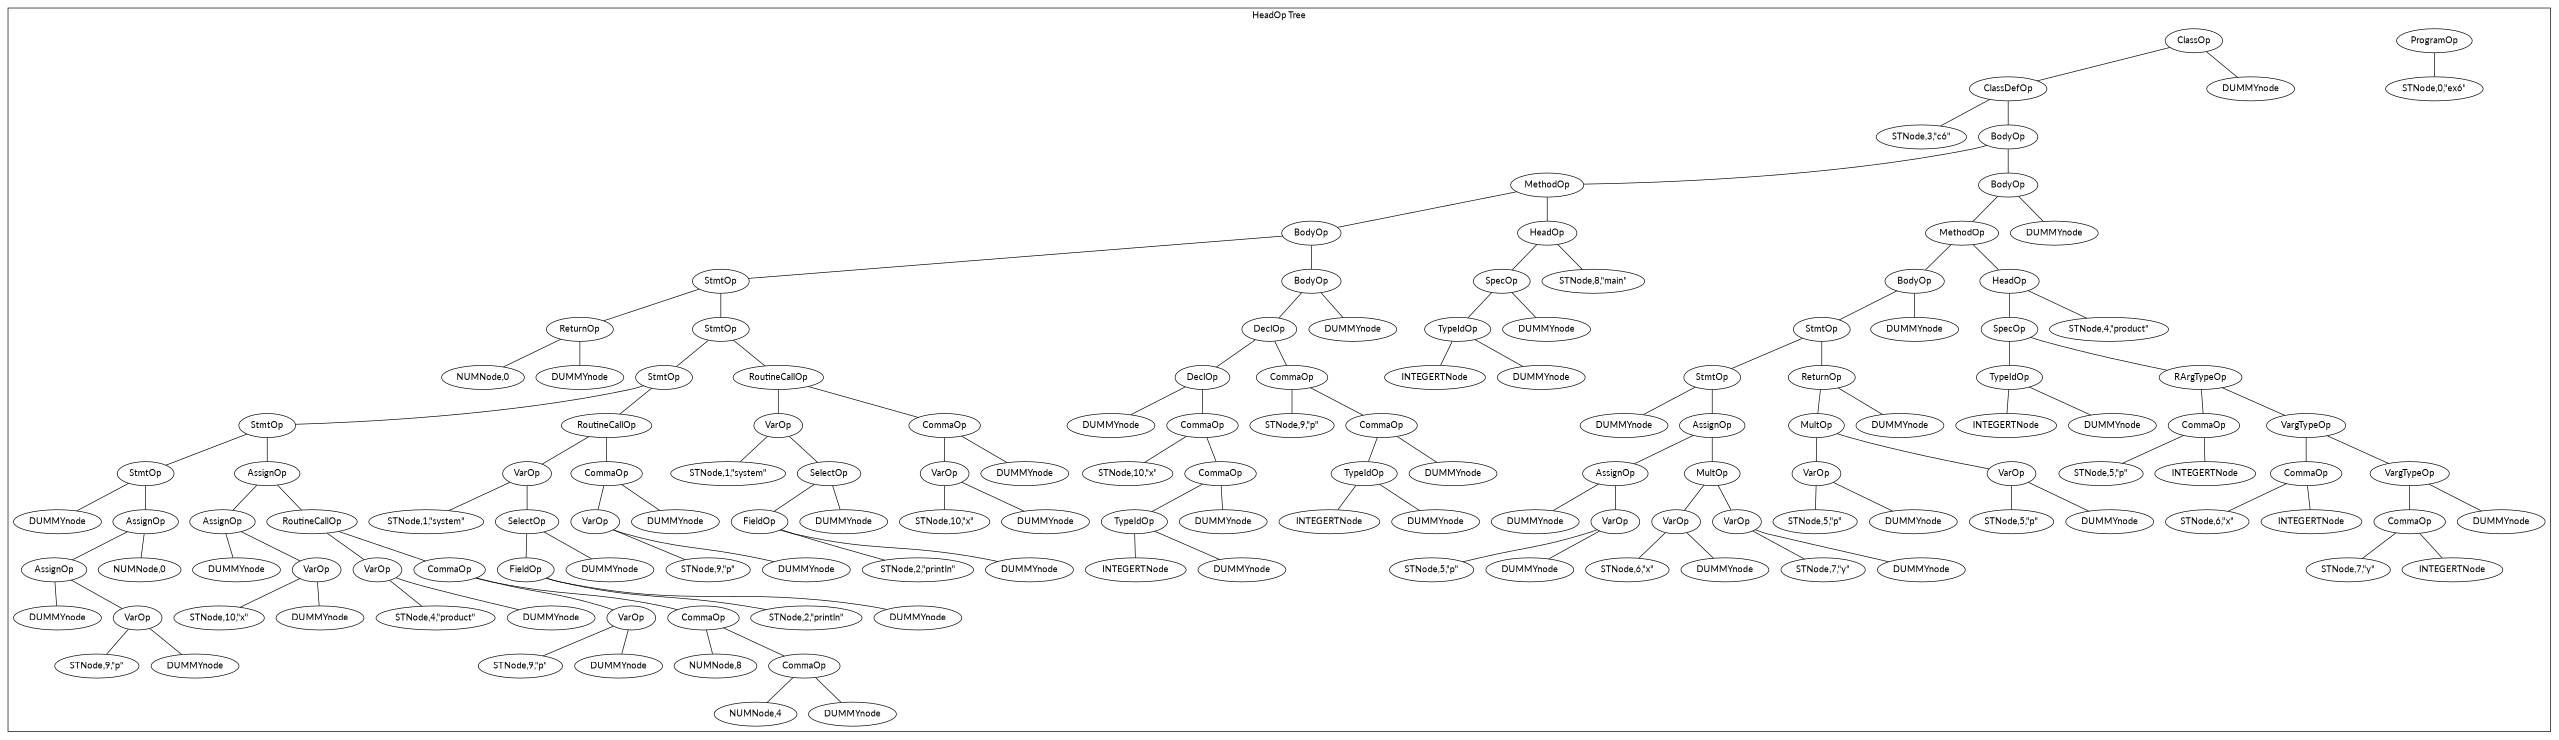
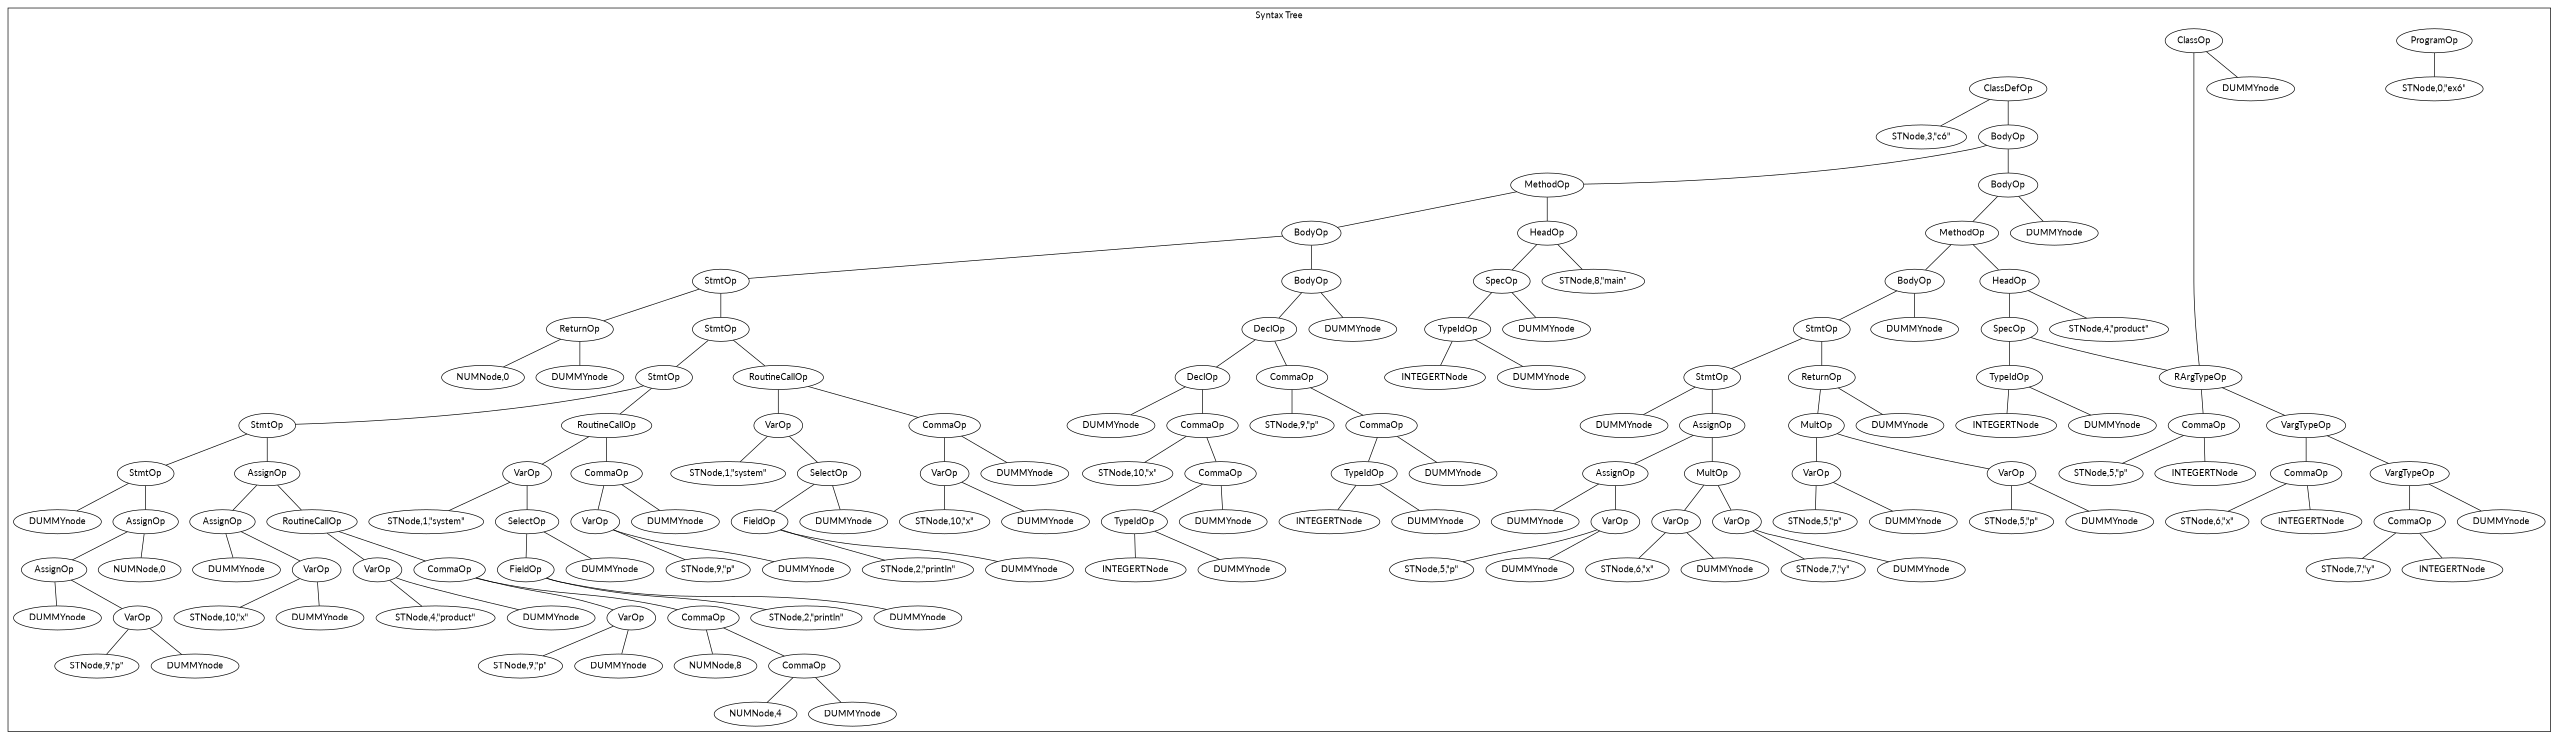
(1279, 16) -> (1279, 16)
(2104, 64) -> (2194, 209)
